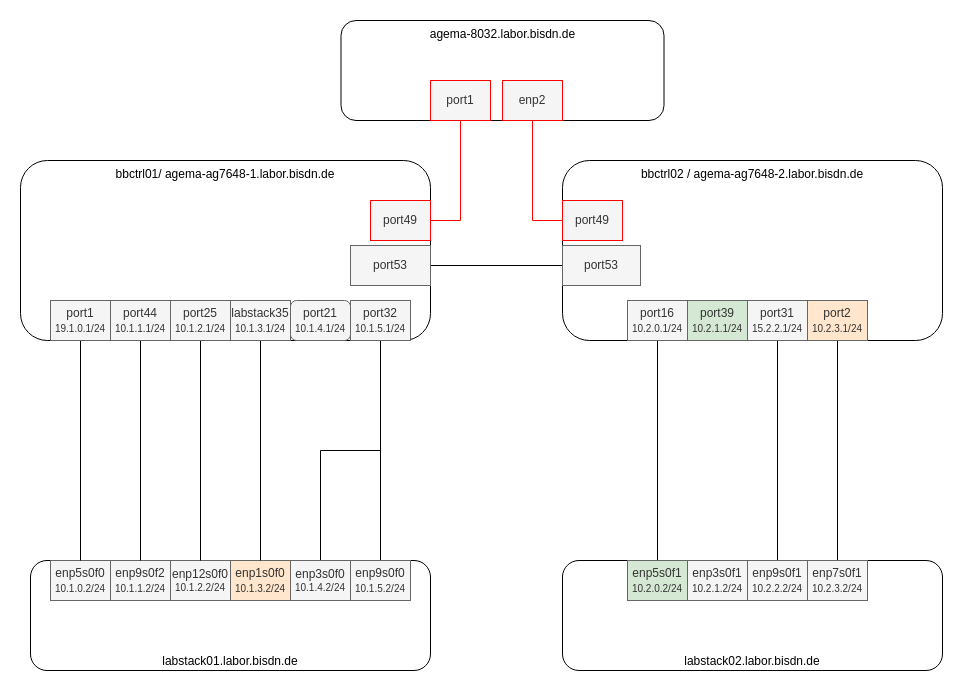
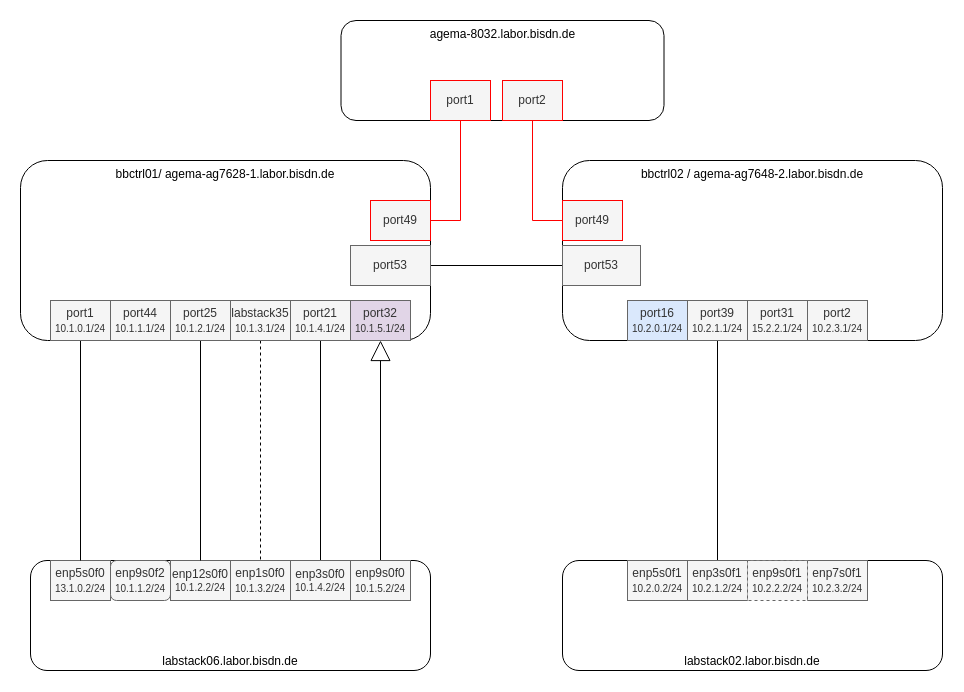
(533, 101) -> (533, 101)
(226, 175) -> (226, 175)
(81, 321) -> (81, 321)
(321, 321) -> (321, 321)
(381, 321) -> (381, 321)
(658, 321) -> (658, 321)
(718, 321) -> (718, 321)
(838, 321) -> (838, 321)
(141, 451) -> none
(261, 451) -> (261, 451)
(349, 451) -> (321, 397)
(658, 451) -> none
none -> (718, 451)
(778, 451) -> none
(838, 451) -> none
(381, 453) -> (381, 452)
(81, 581) -> (81, 581)
(141, 581) -> (141, 581)
(261, 581) -> (261, 581)
(658, 581) -> (658, 581)
(778, 581) -> (778, 581)
(231, 660) -> (231, 660)
